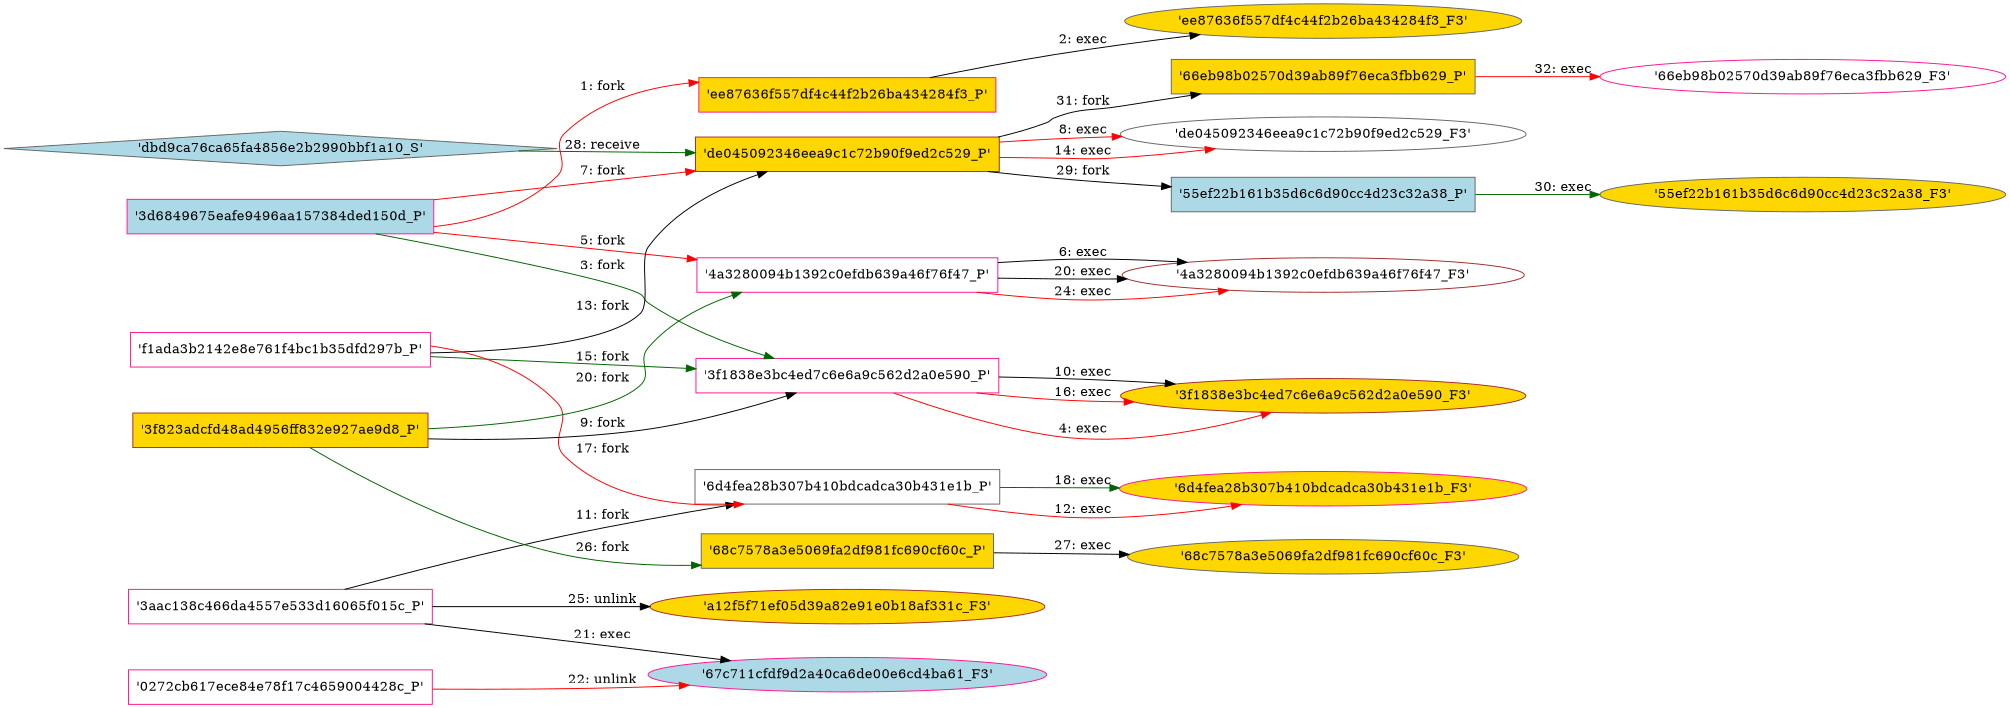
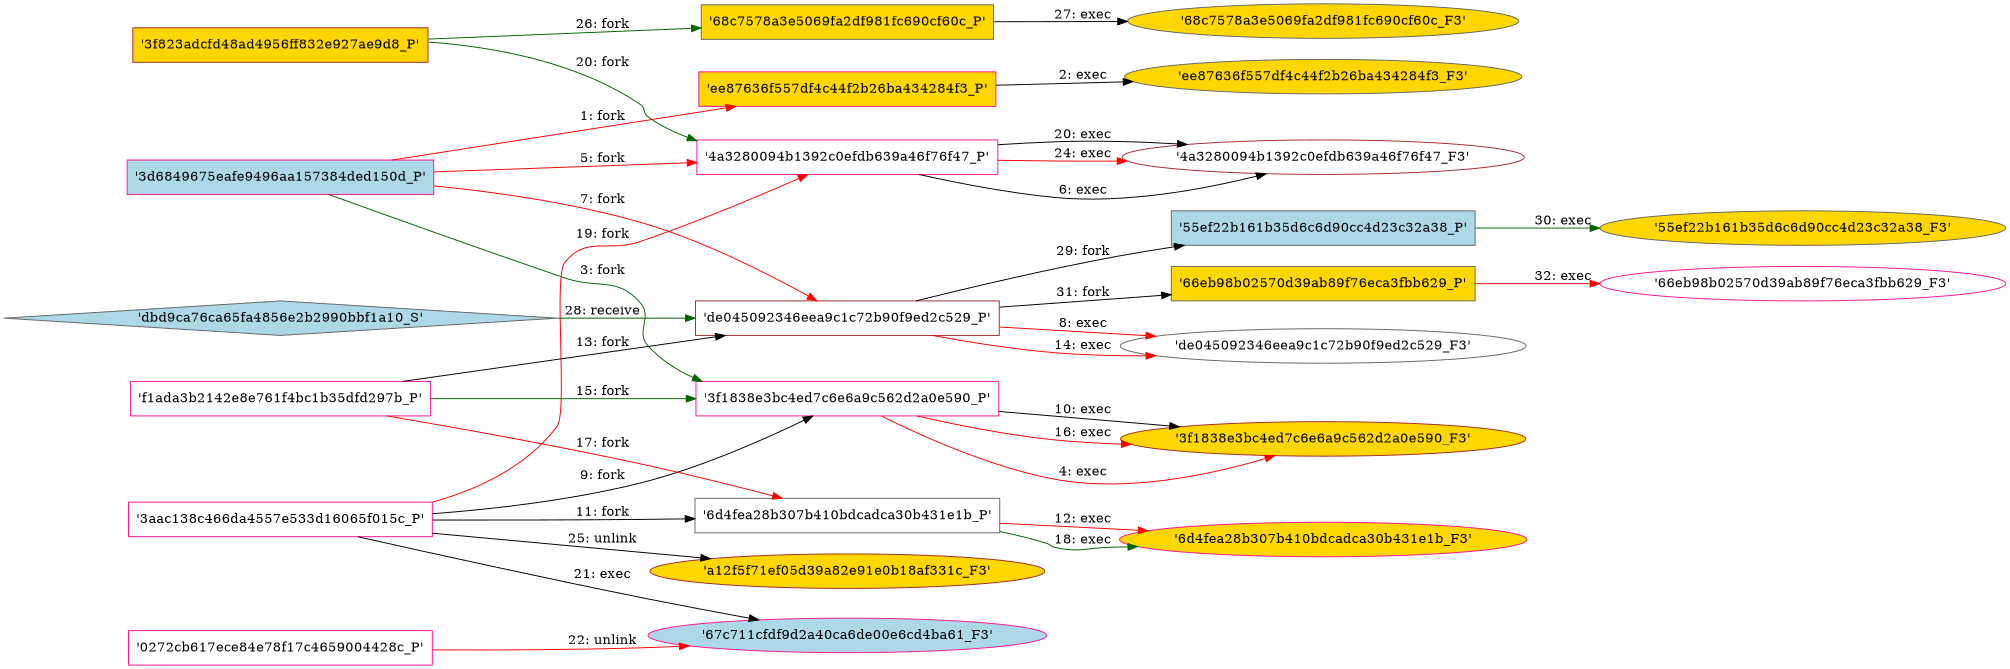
(847, 154) -> (847, 318)
none -> (560, 293)
(610, 434) -> (623, 487)
